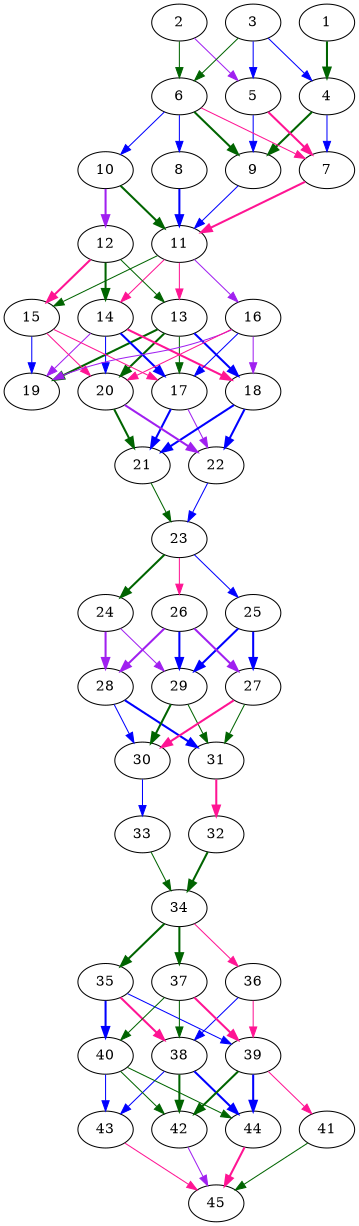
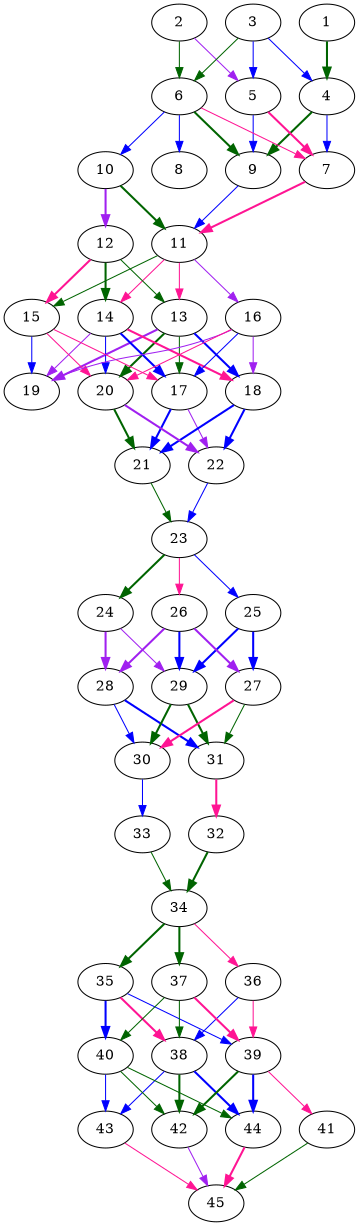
(179, 202) -> none
(113, 351) -> (113, 351)
(195, 718) -> (195, 718)
